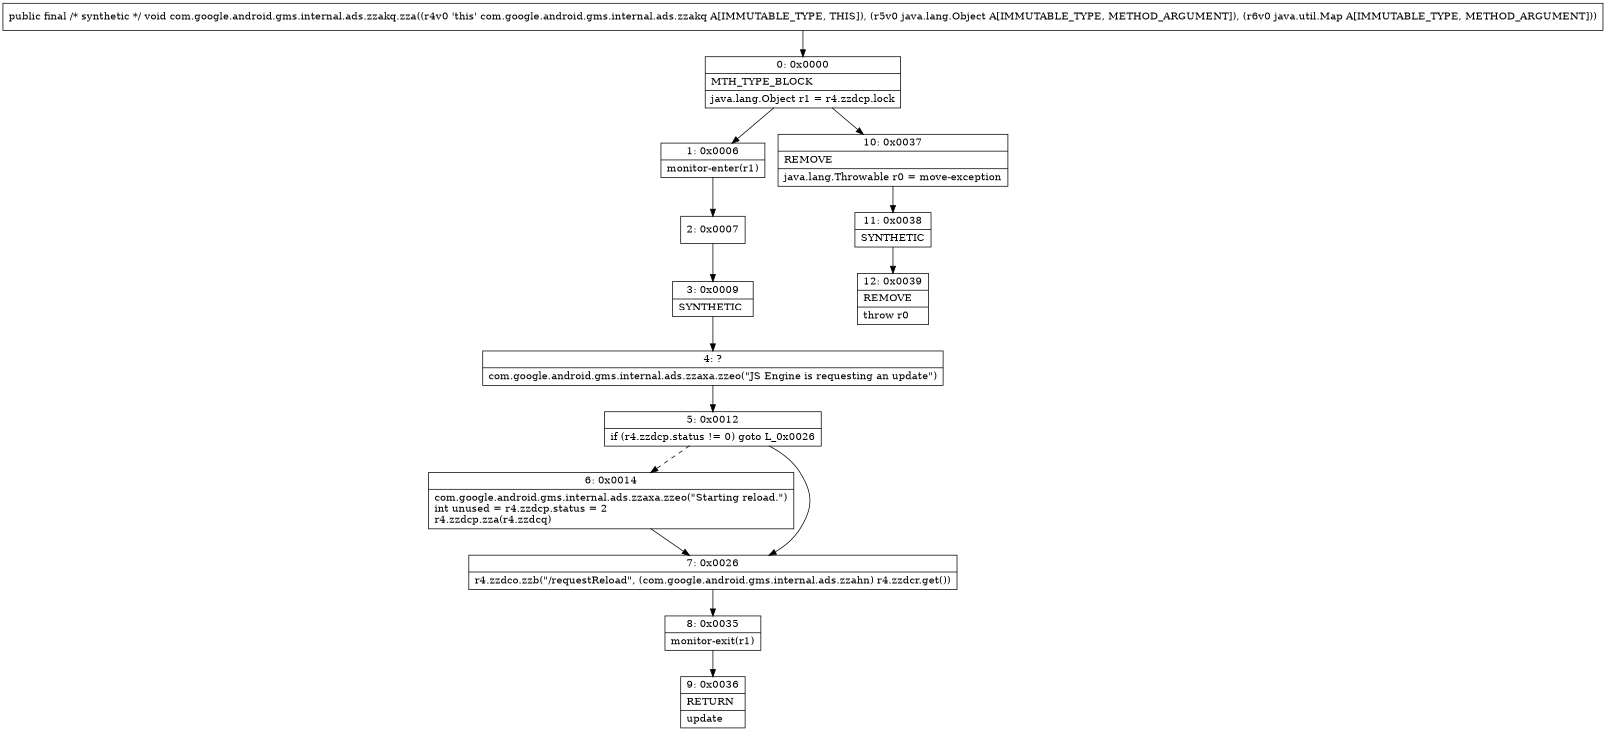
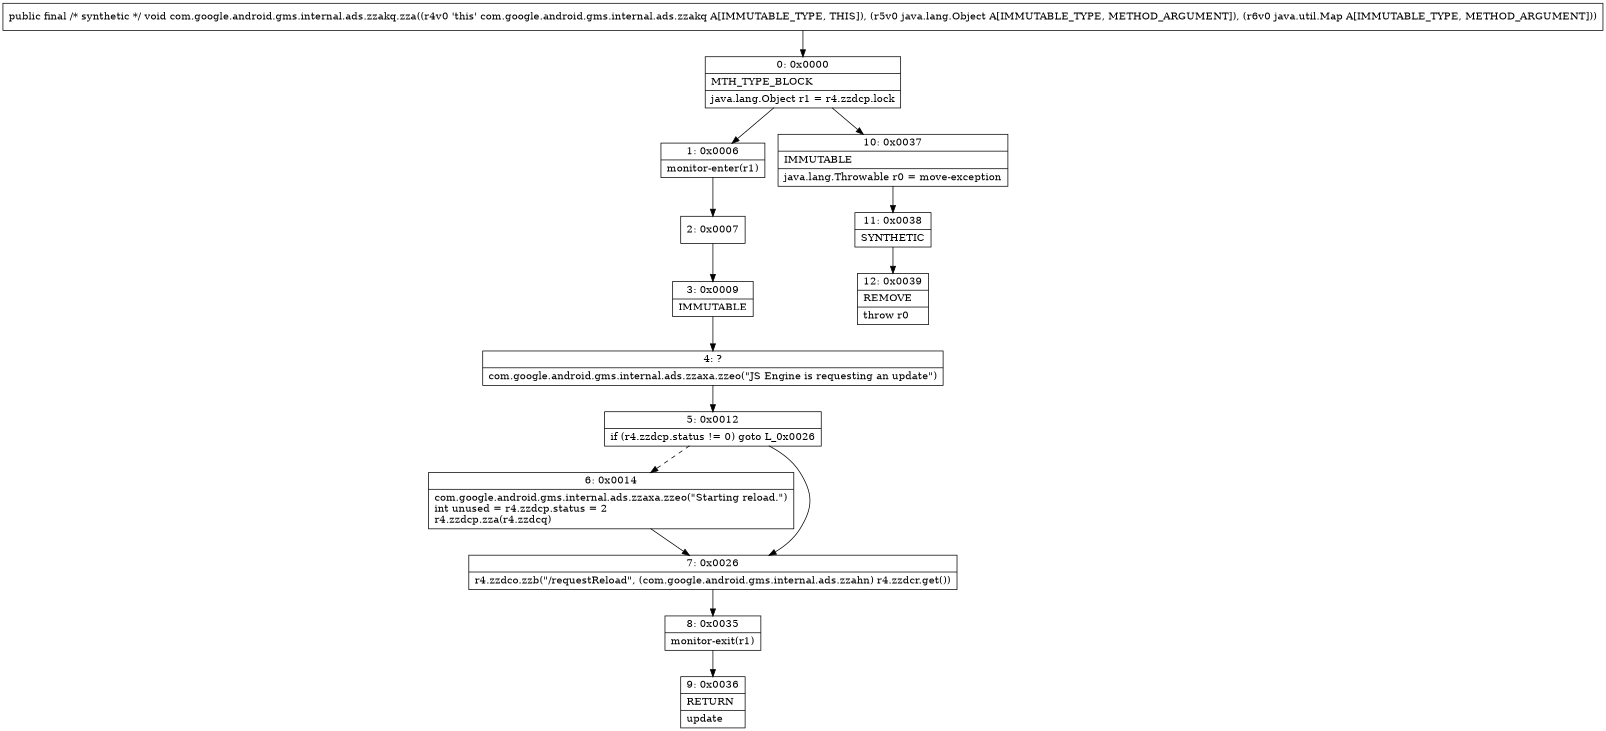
(808, 160) -> (818, 160)
(711, 307) -> (713, 307)
